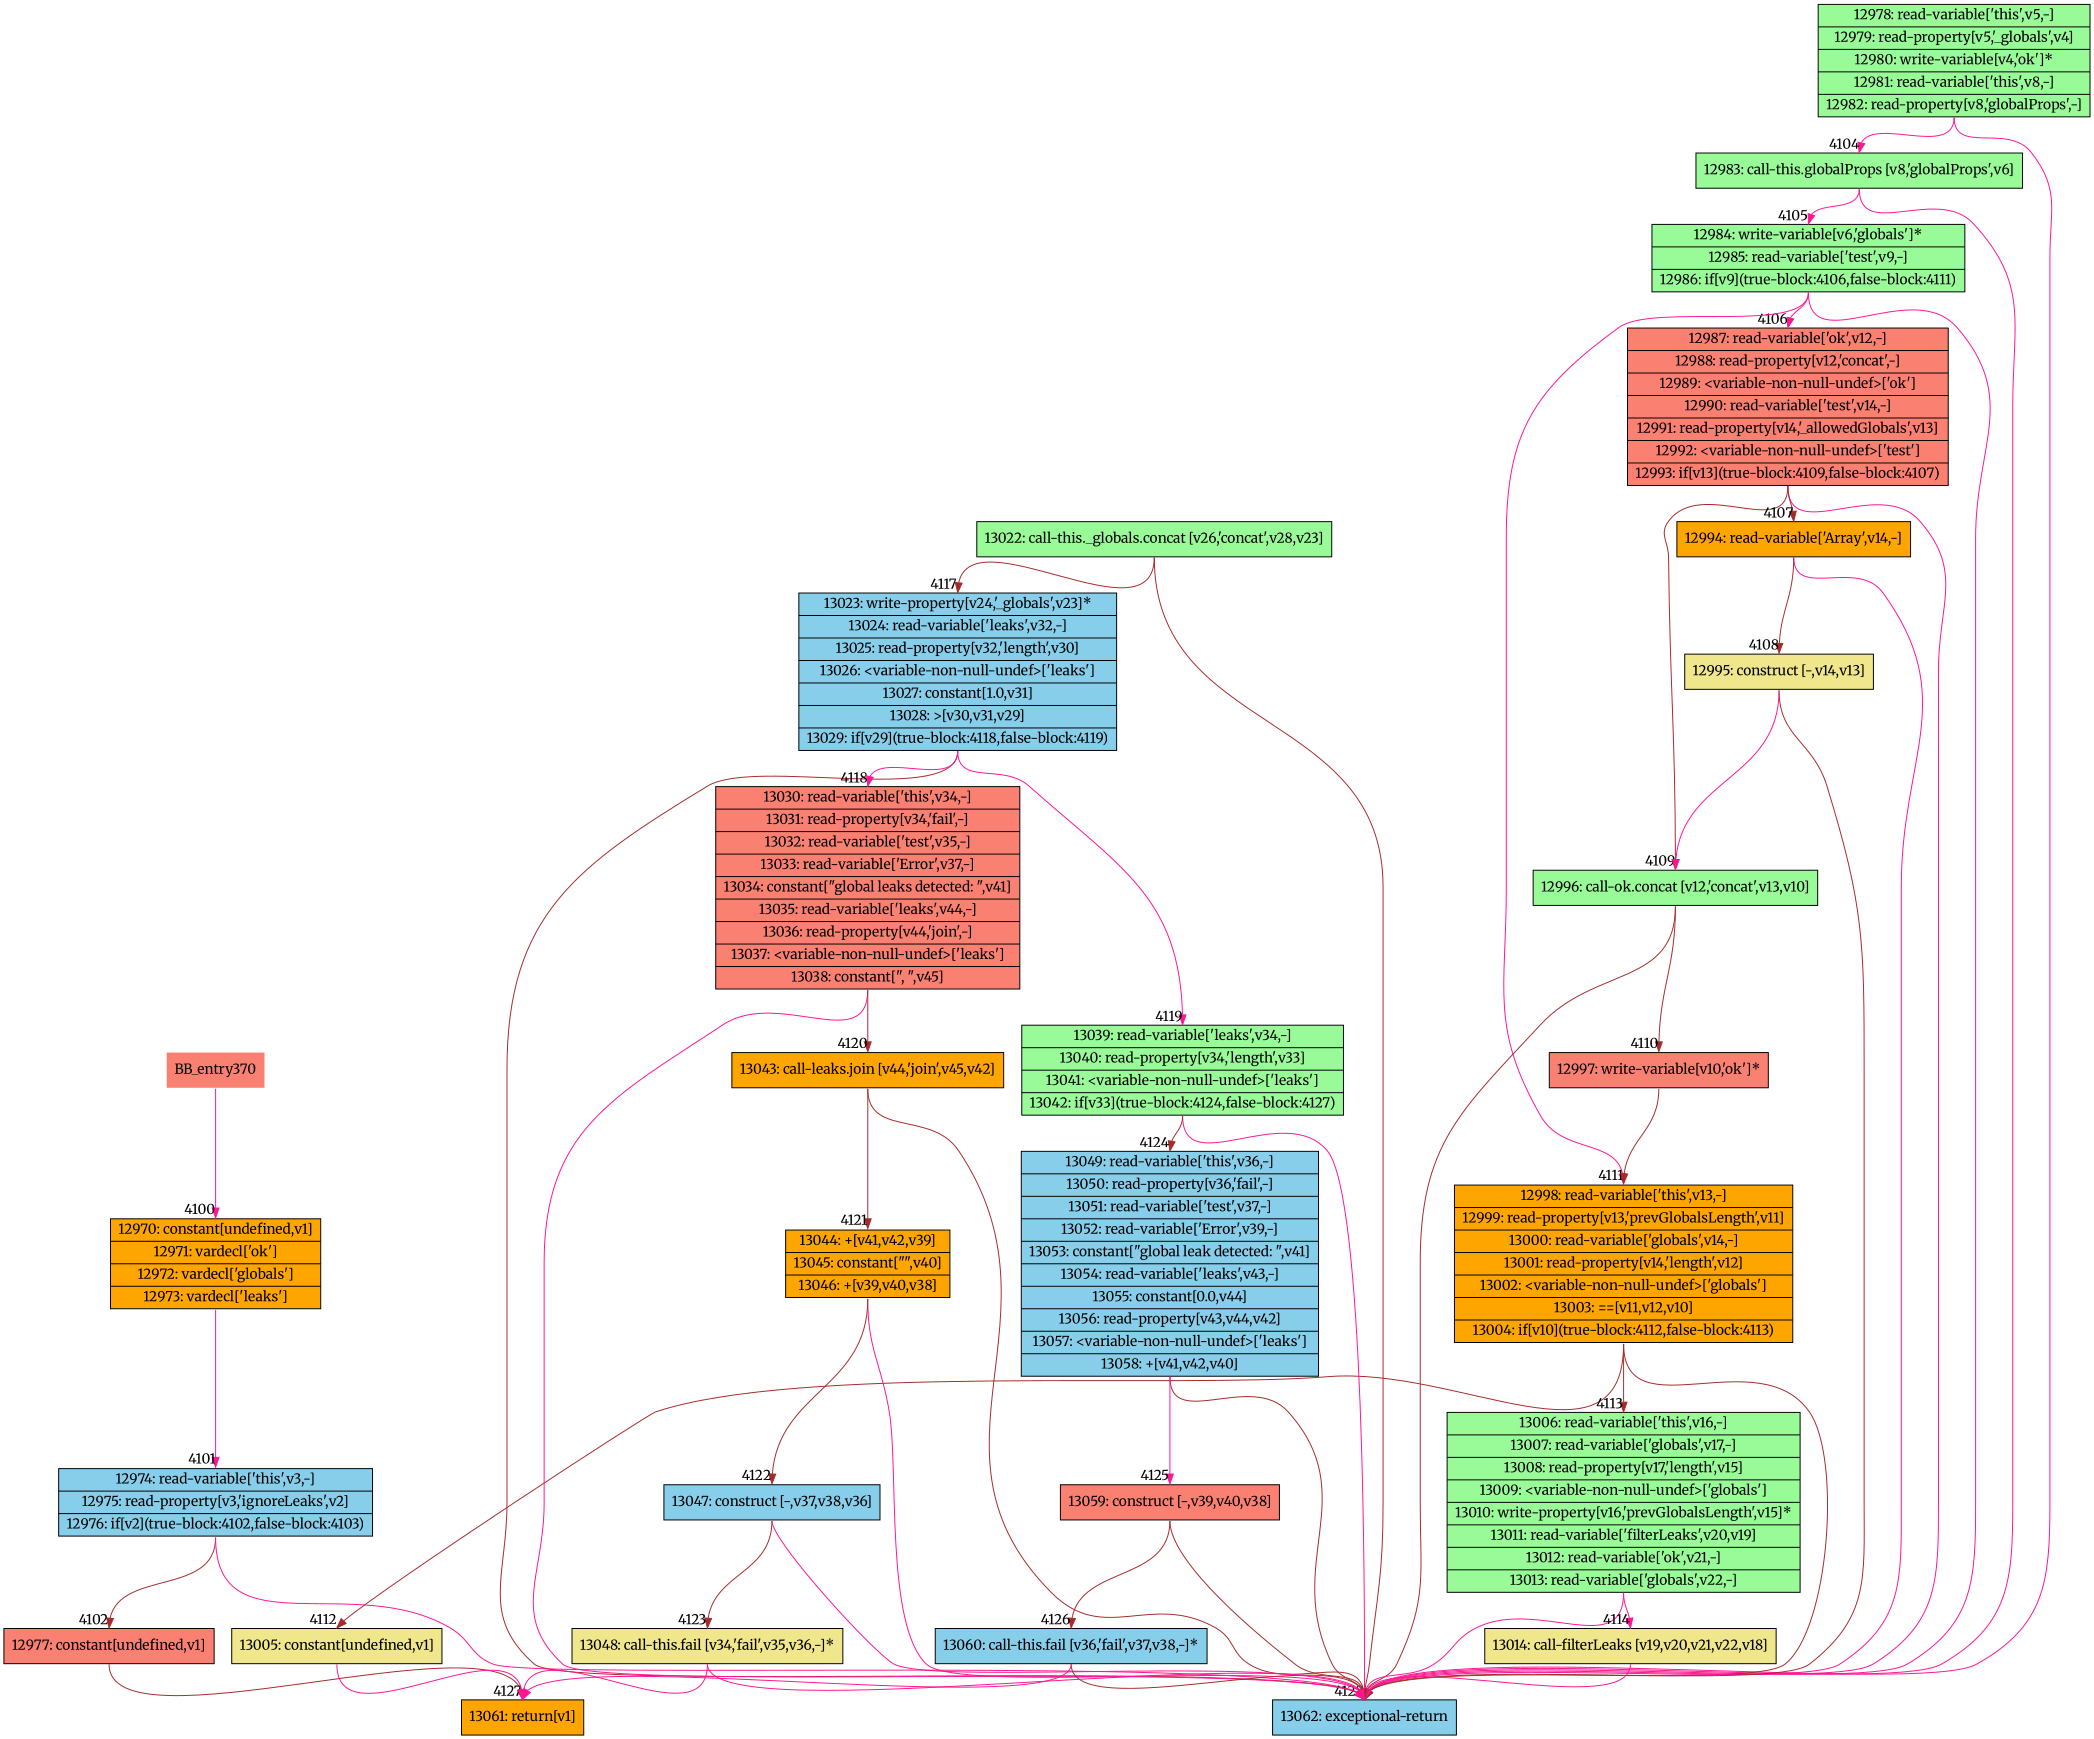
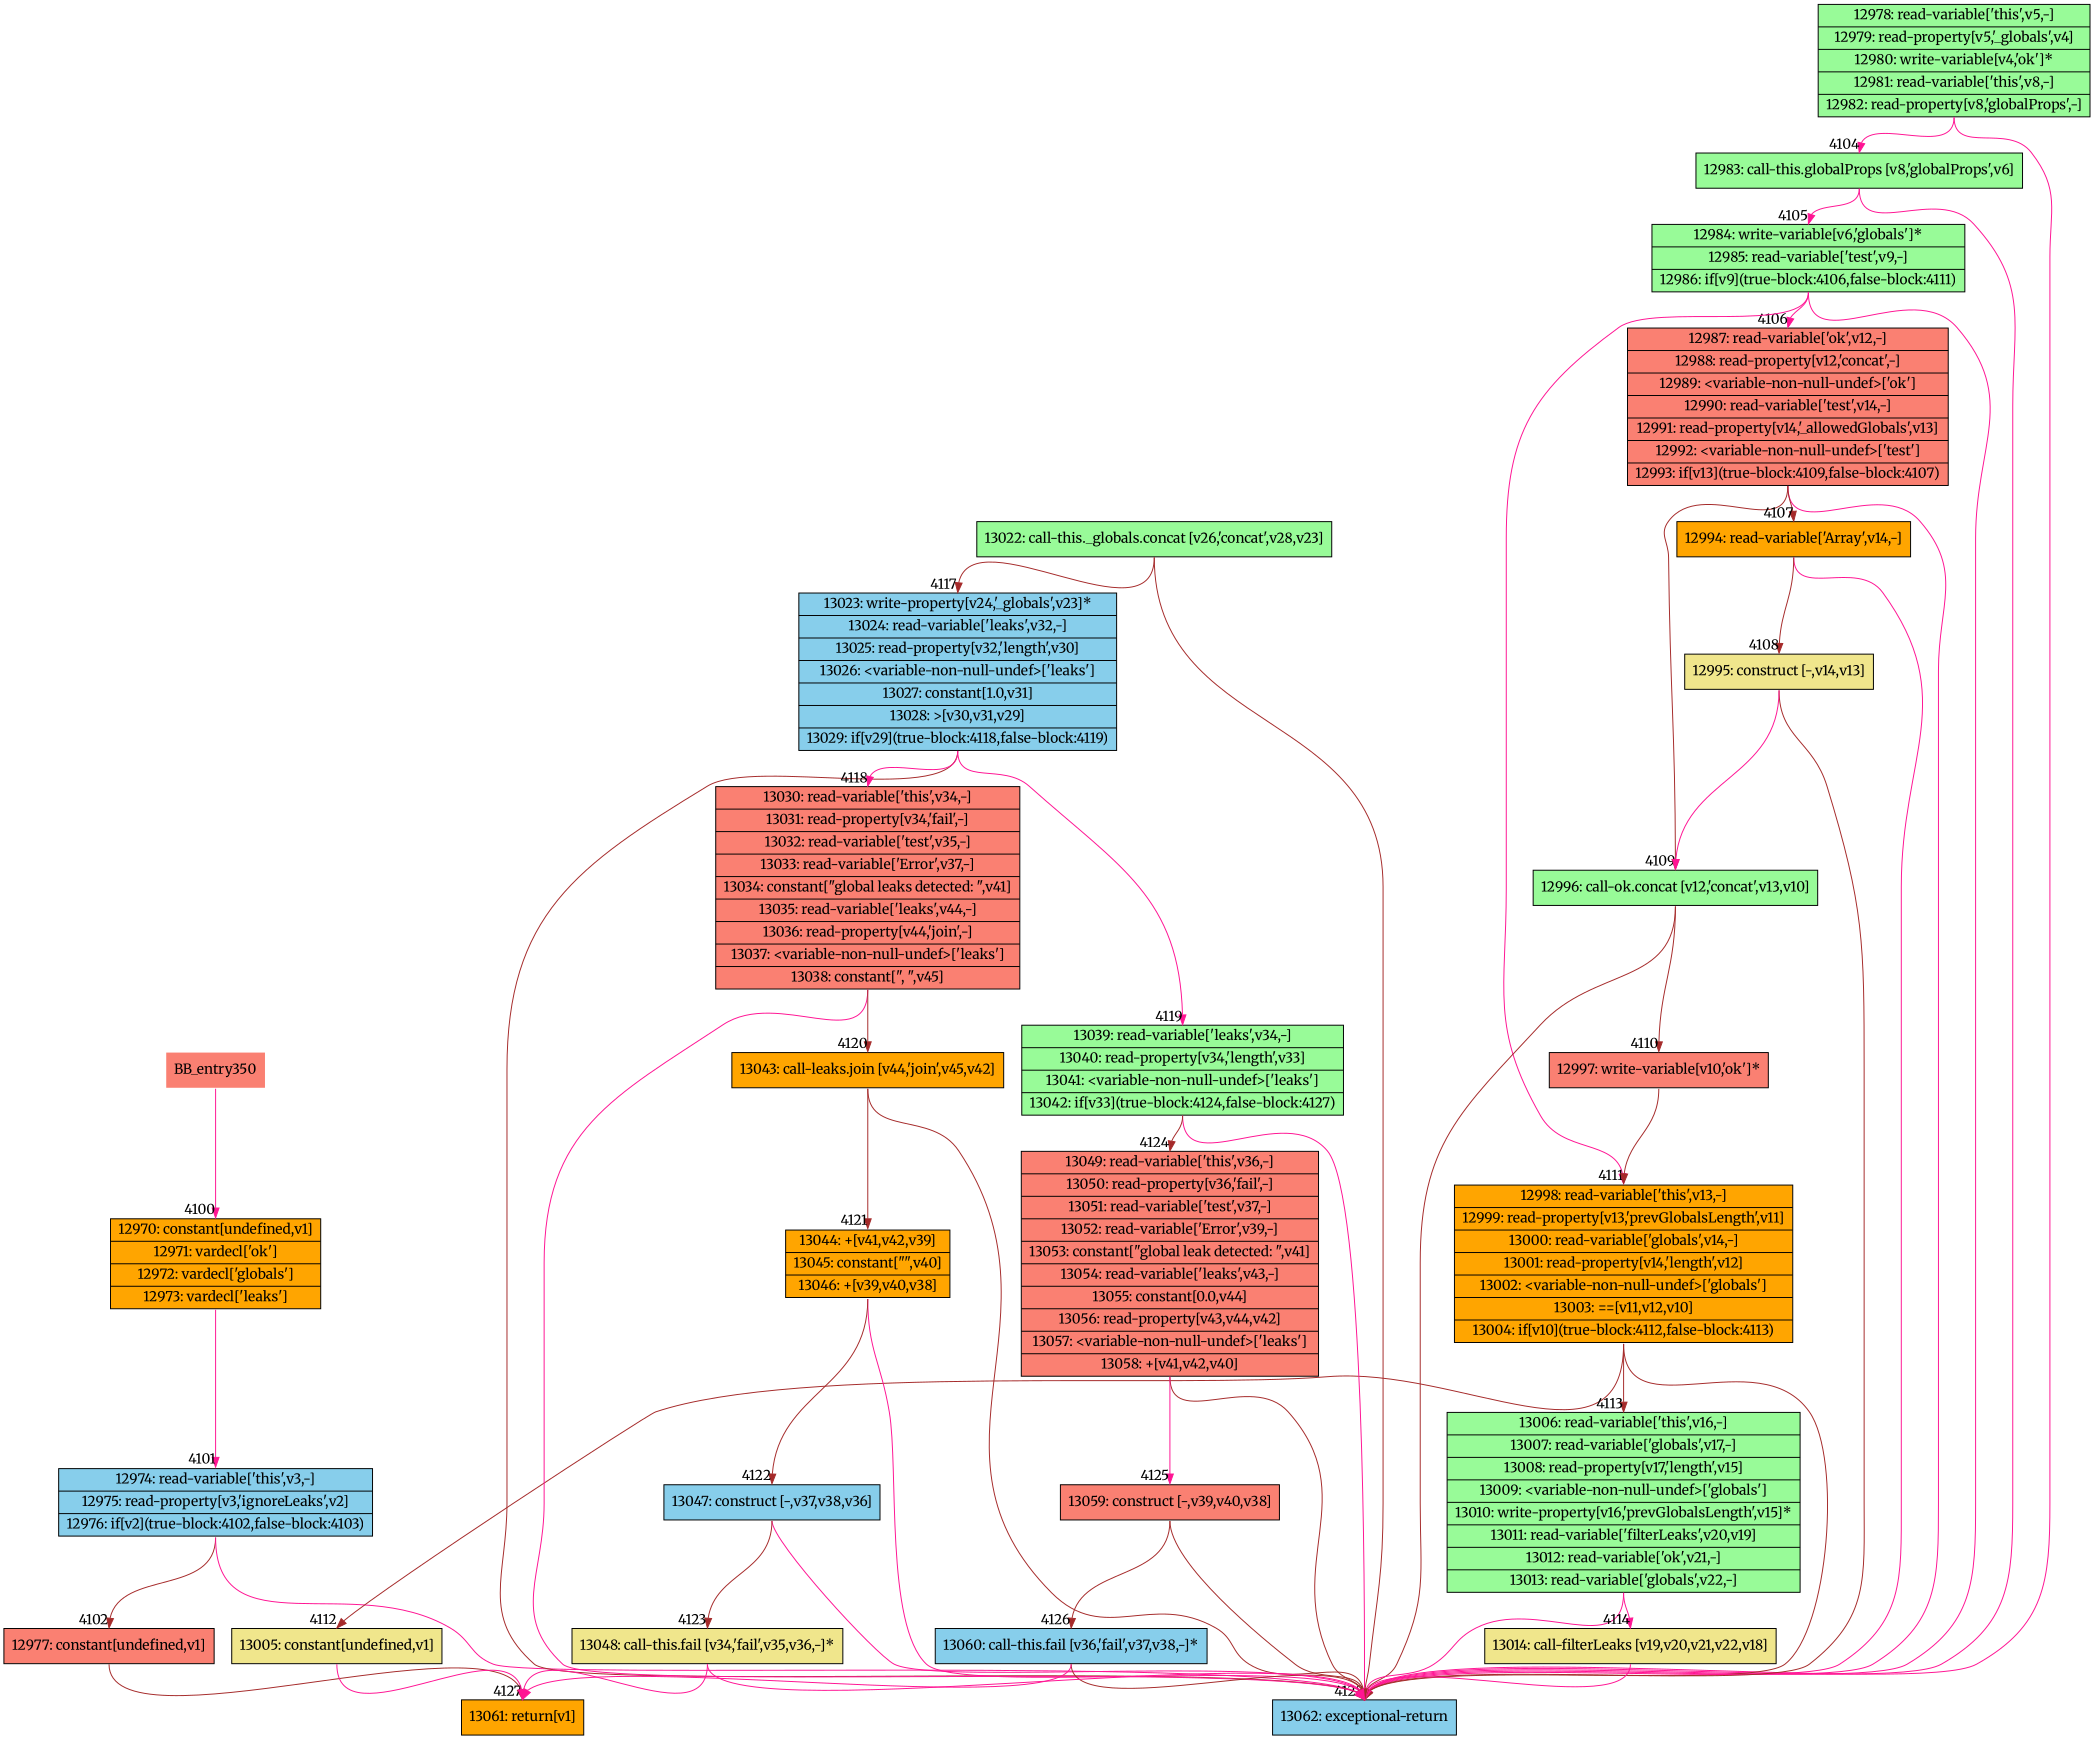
(216, 1070) -> (216, 1070)
(1170, 1264) -> (1170, 1264)
